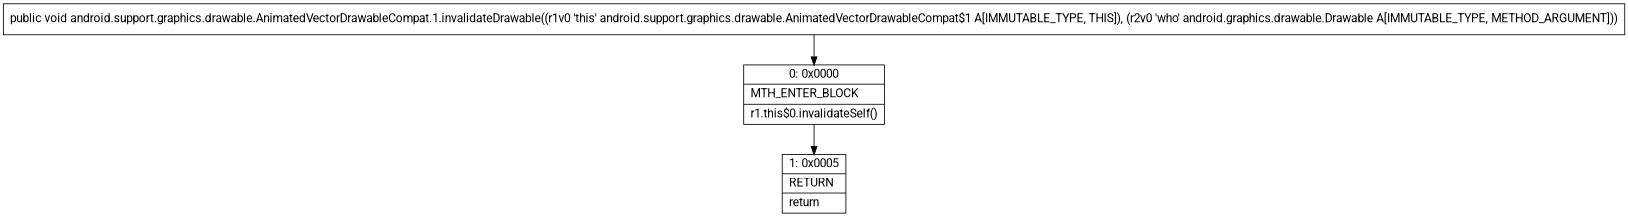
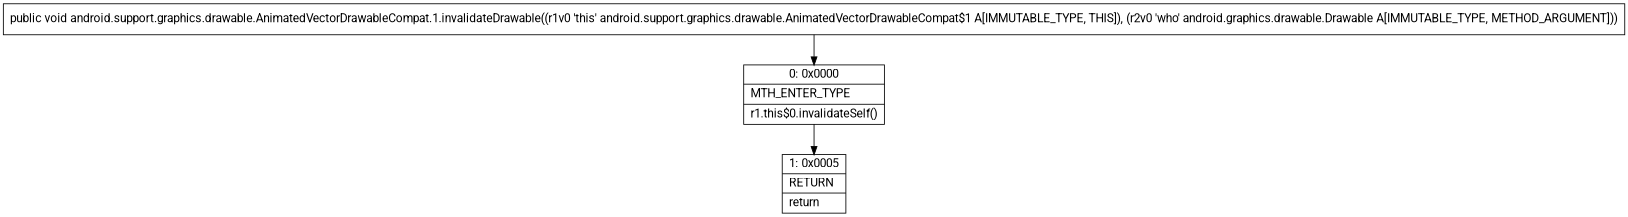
(805, 94) -> (801, 94)
